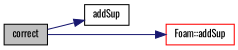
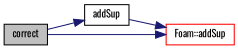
none -> (142, 22)
